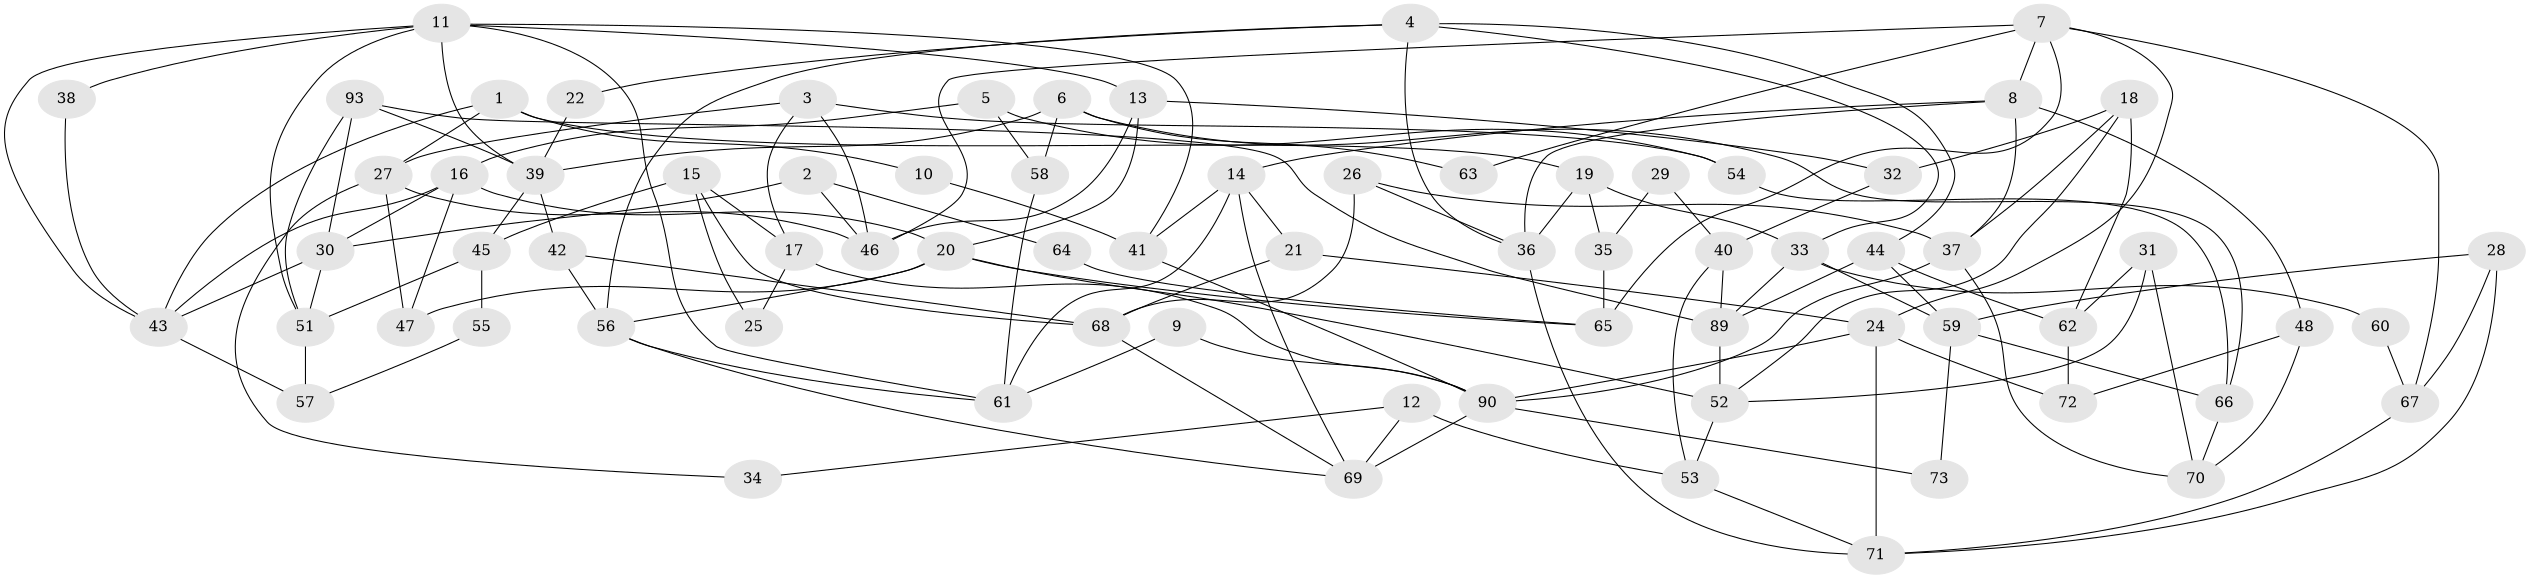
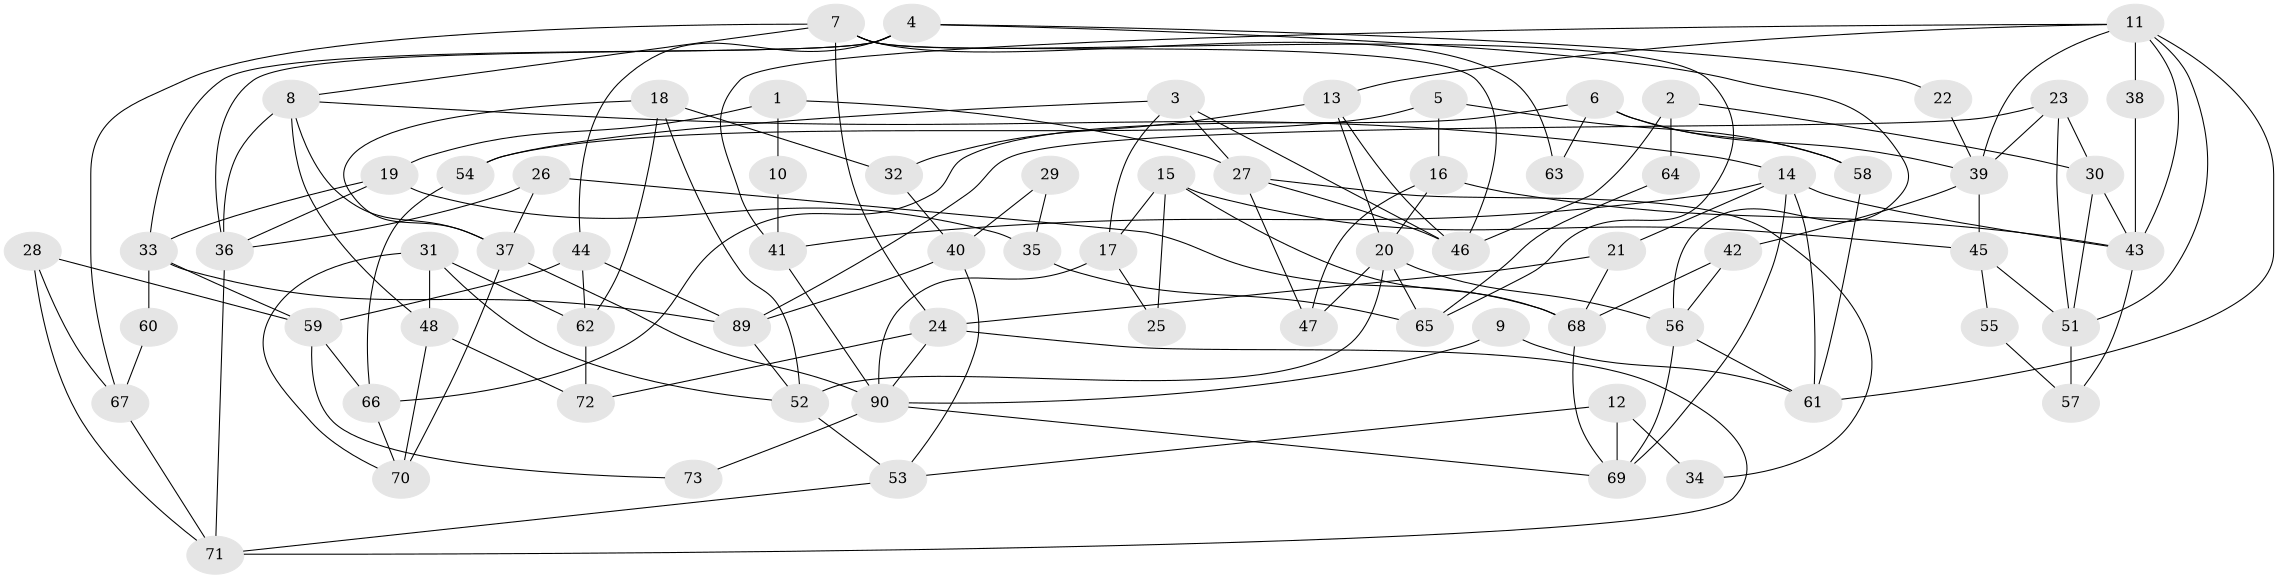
(355, 99) -> (2059, 99)
(294, 173) -> (1927, 217)
(397, 211) -> none
none -> (430, 289)
